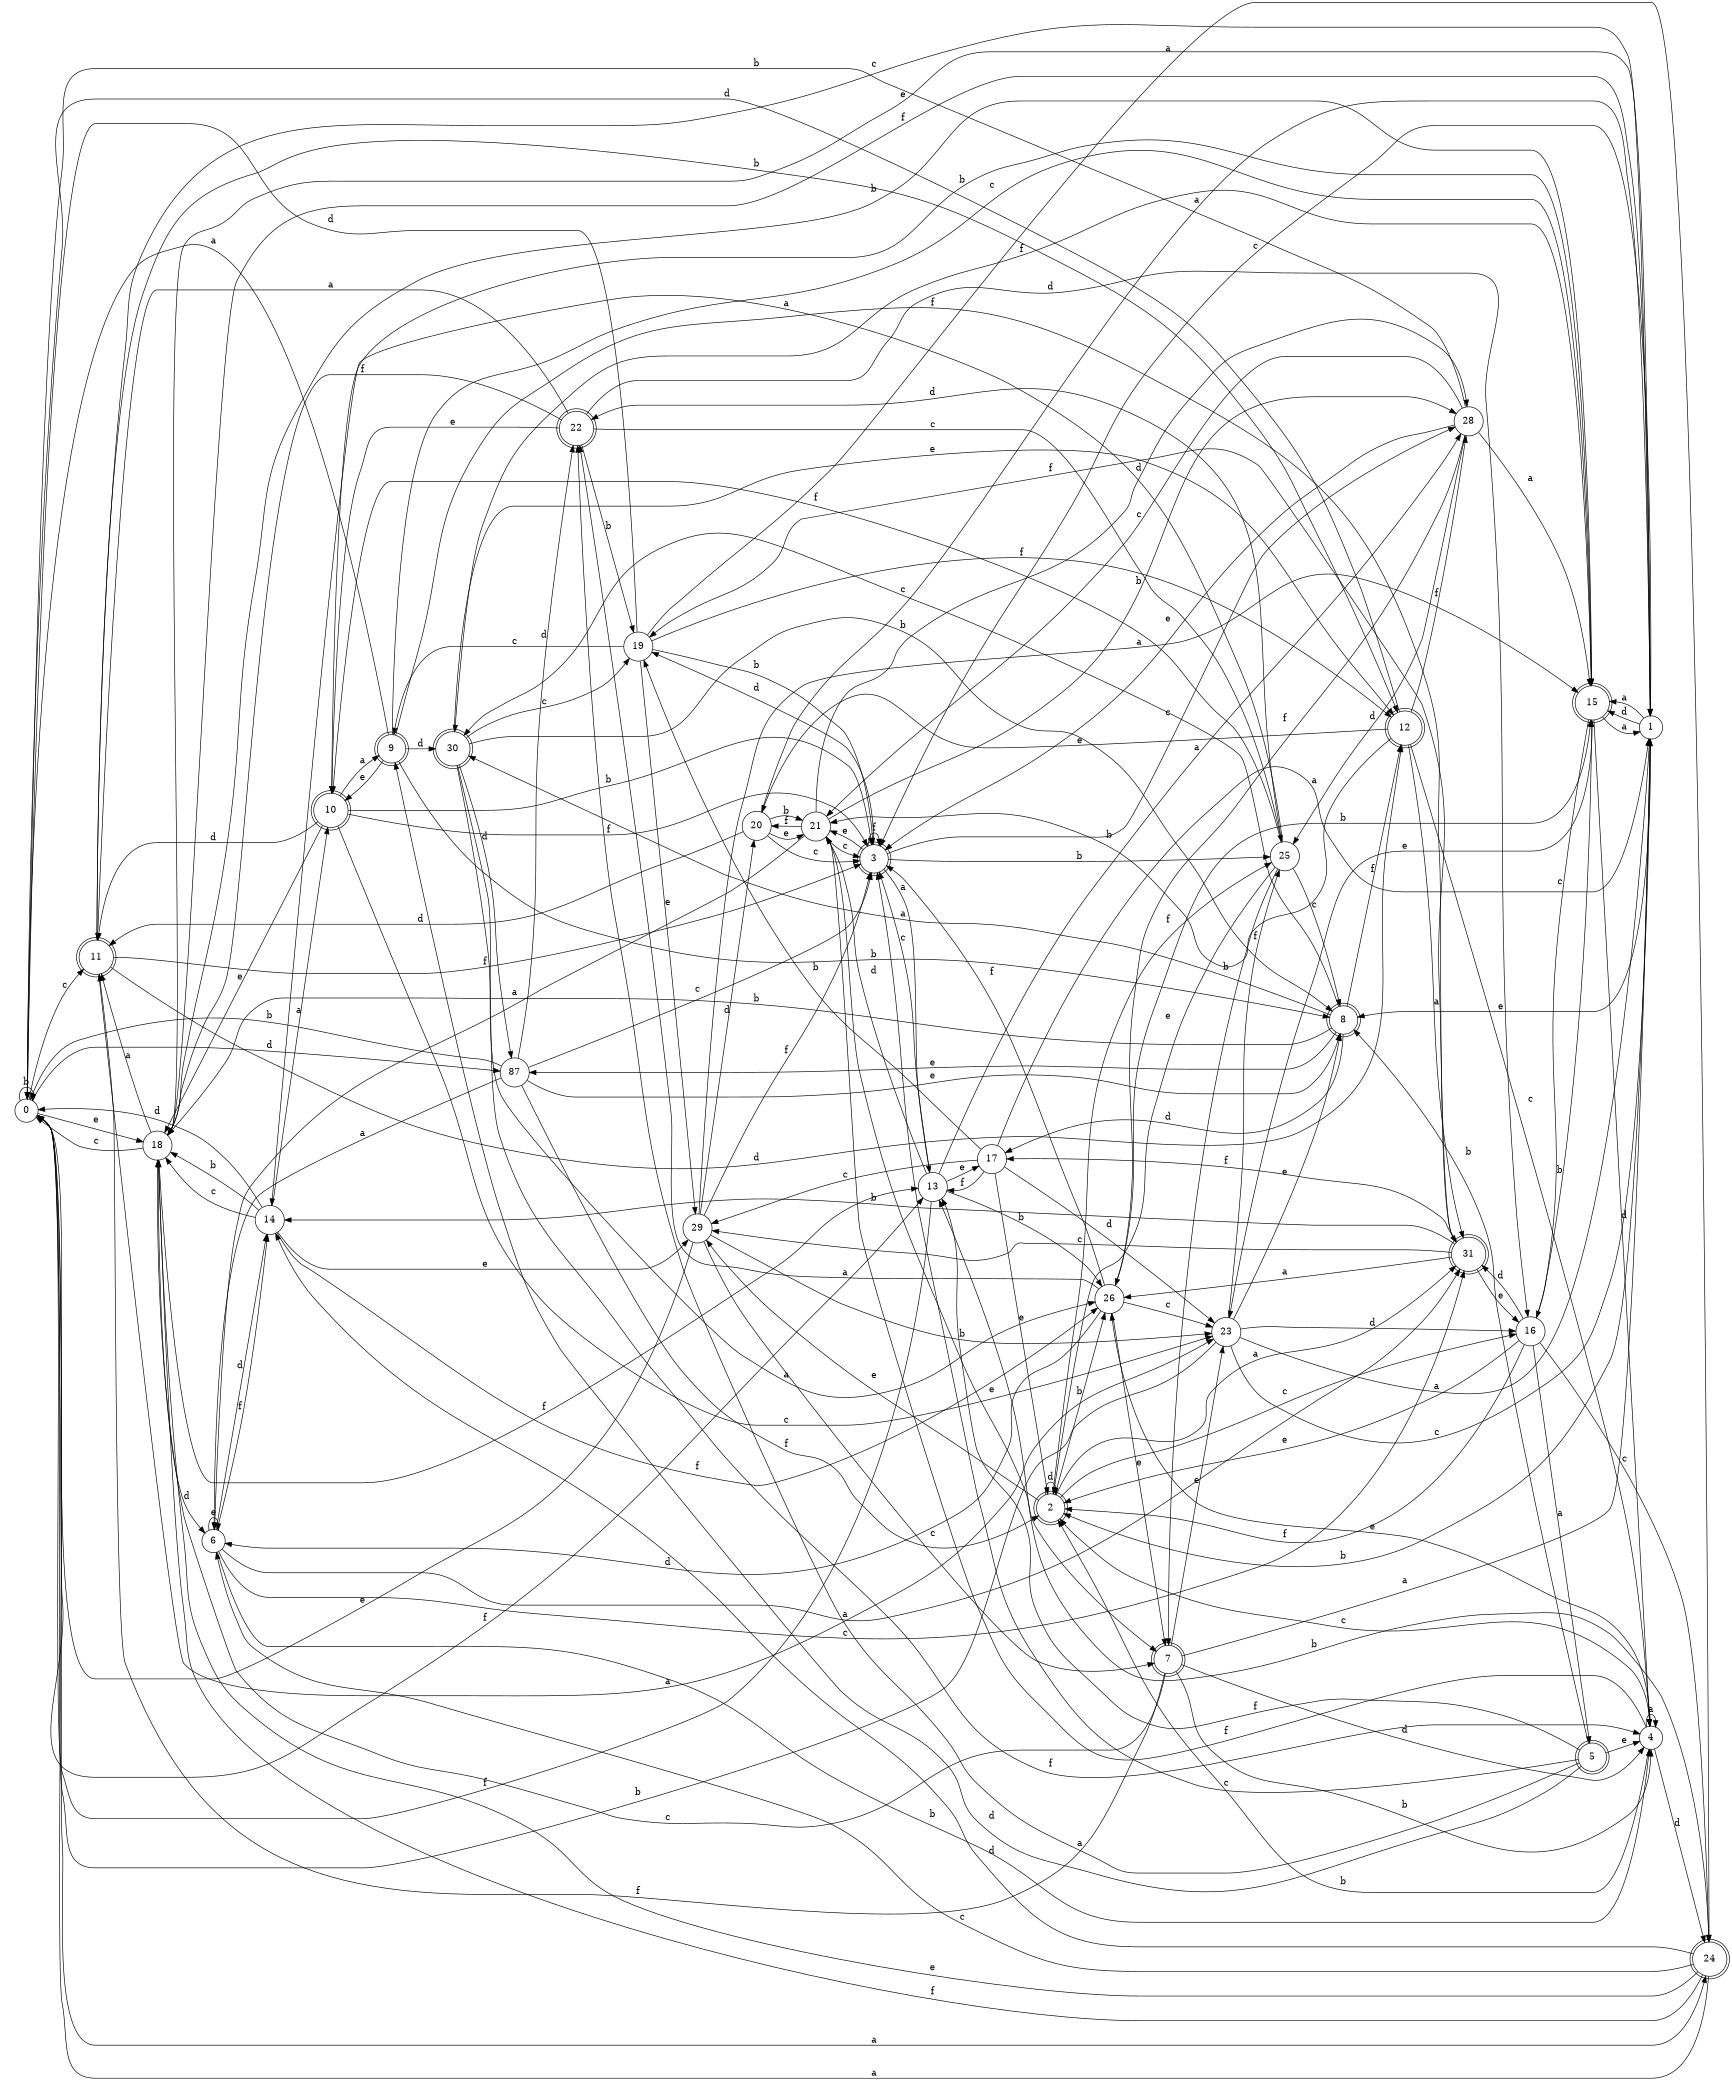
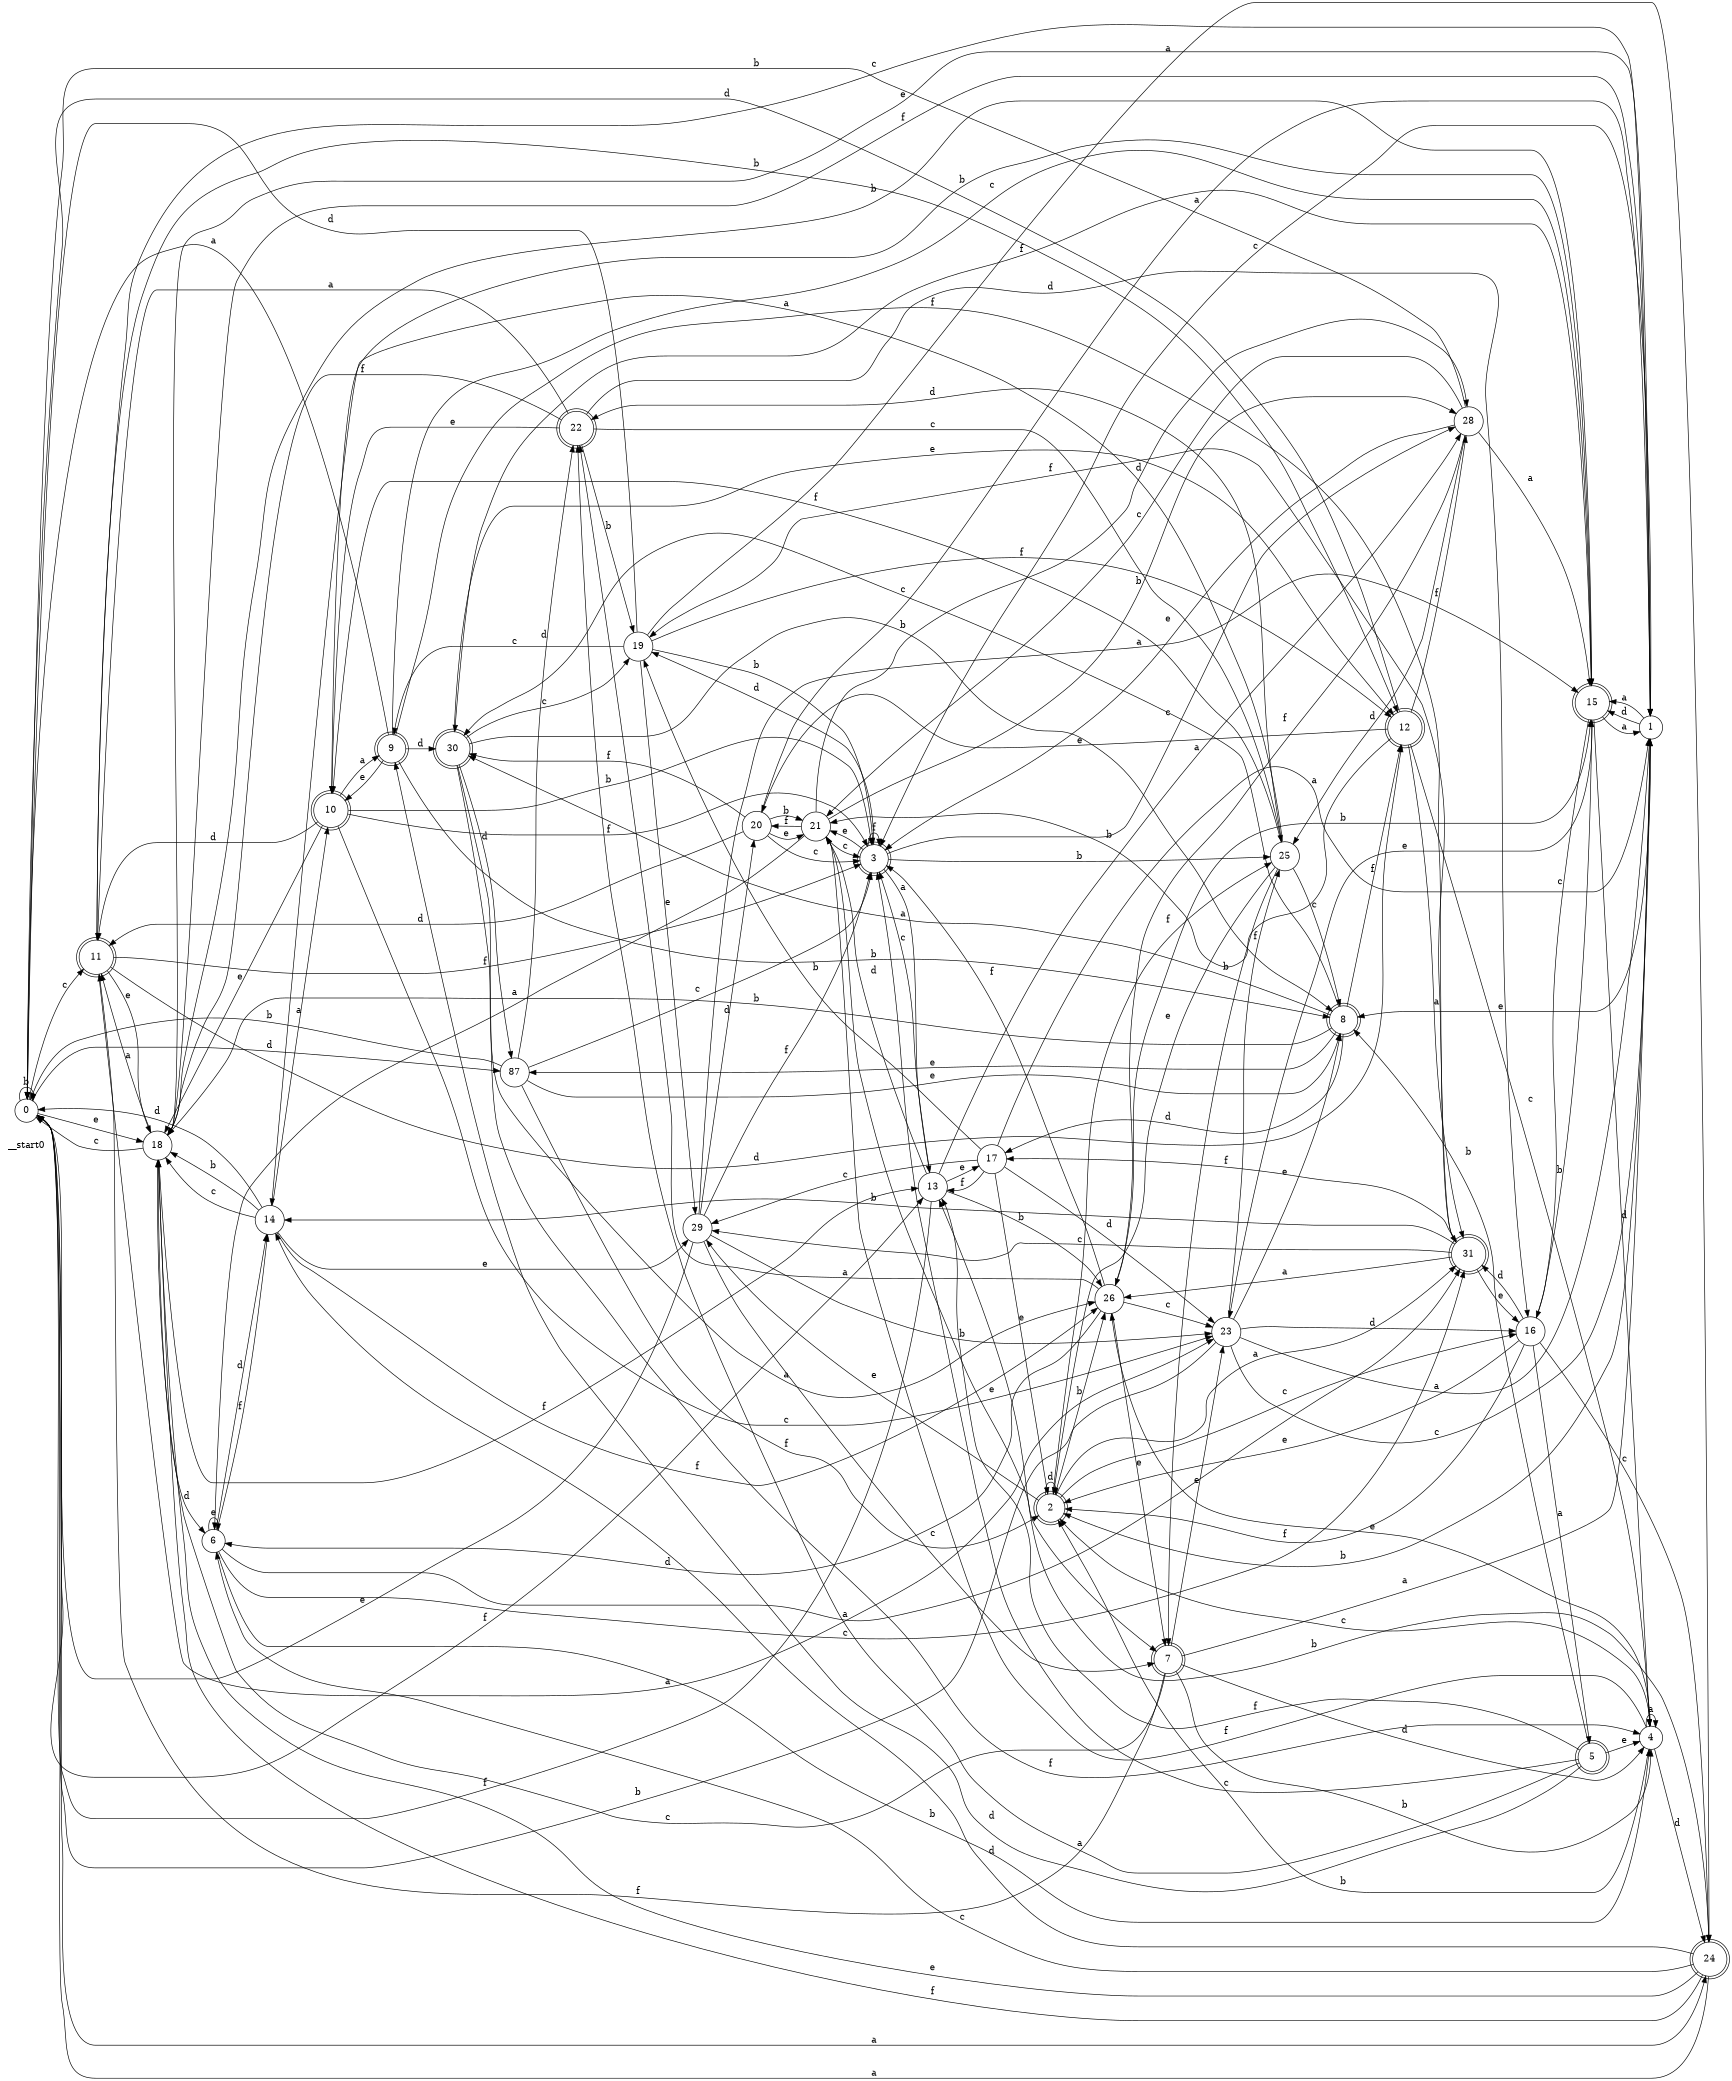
none -> (617, 762)
none -> (137, 1042)
none -> (27, 1146)
(244, 1223) -> none
